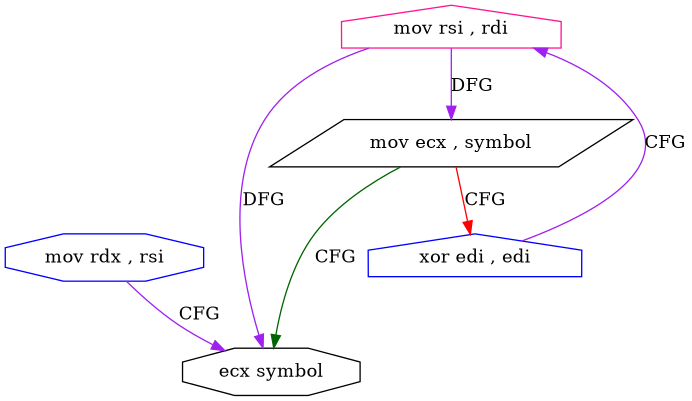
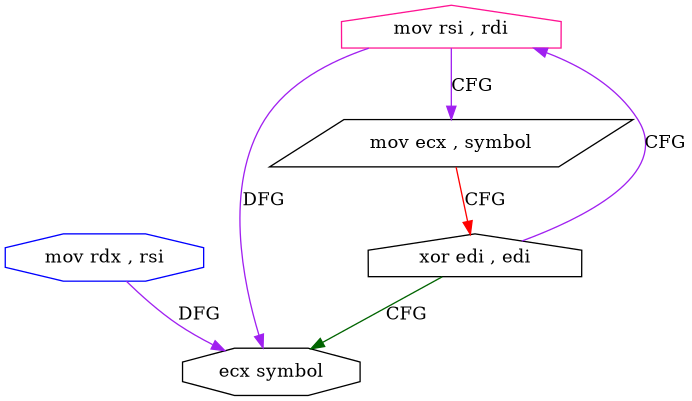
(472, 86) -> (472, 86)
(315, 234) -> (382, 310)
(475, 258) -> (475, 258)
(200, 315) -> (200, 315)
